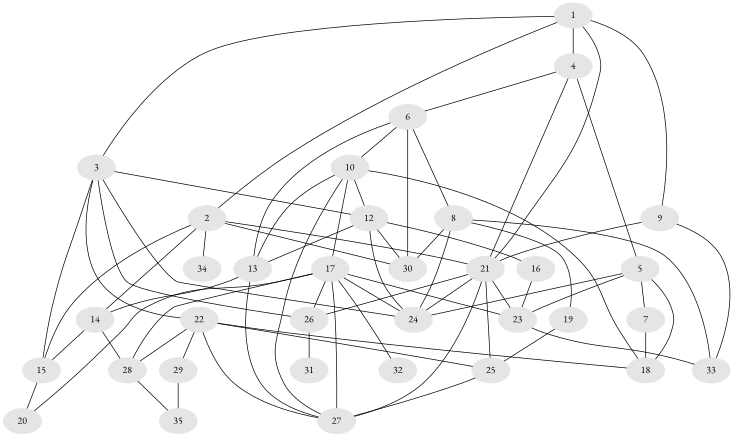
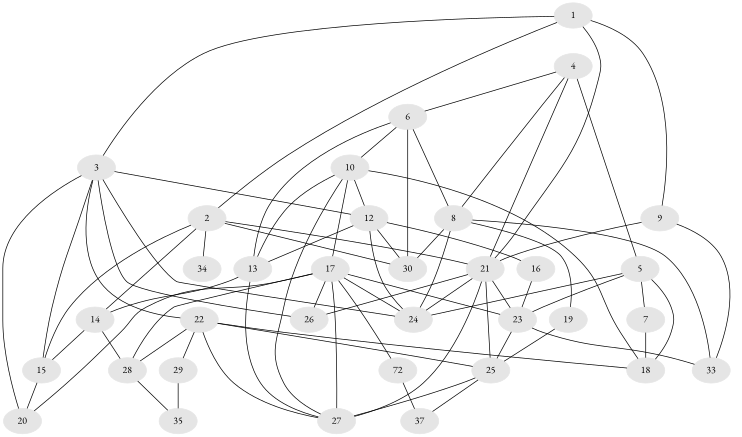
(573, 41) -> (513, 142)
none -> (3, 276)
none -> (504, 345)
(309, 370) -> none
(398, 370) -> (398, 370)
none -> (420, 421)
